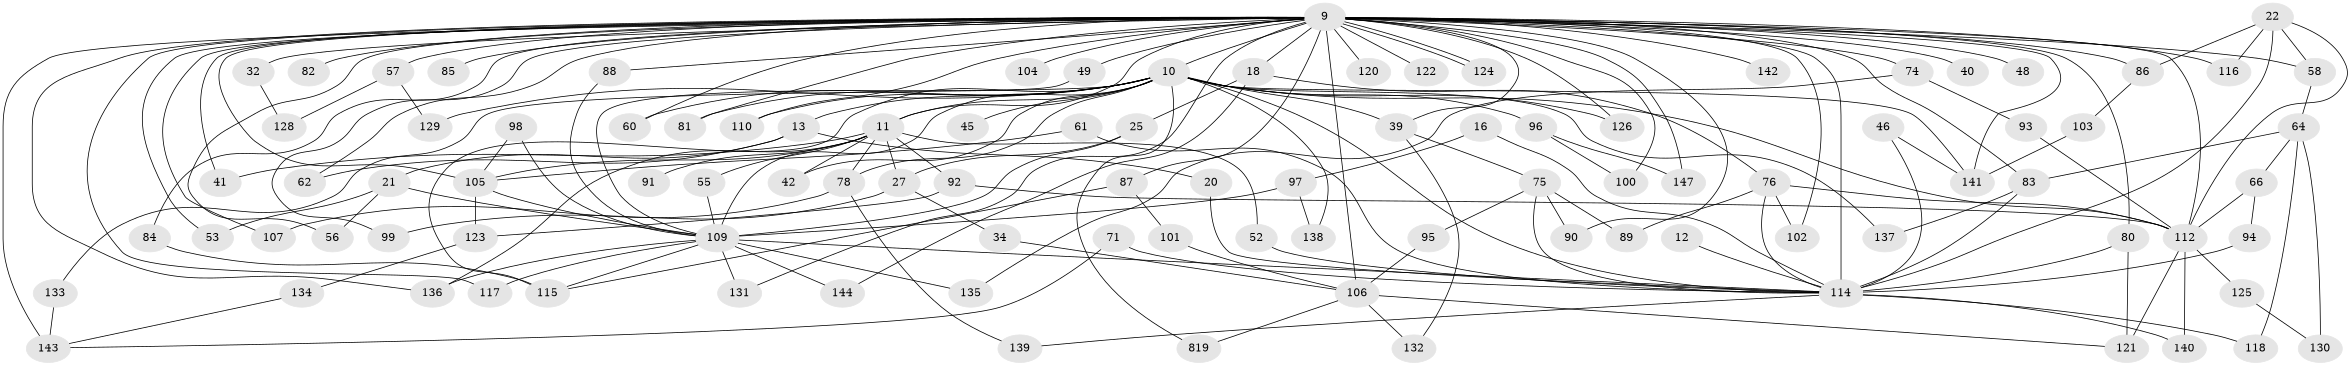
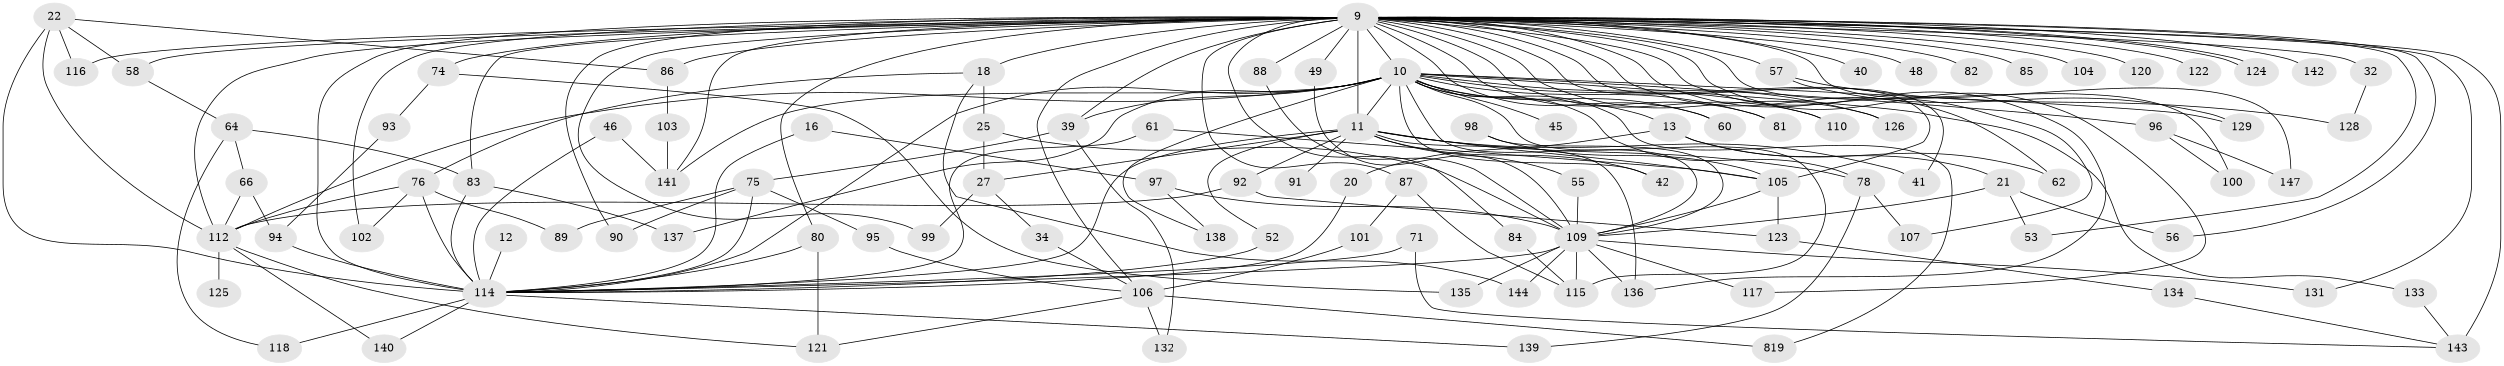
(2106, 183) -> (335, 180)
none -> (948, 272)
(2320, 349) -> none
